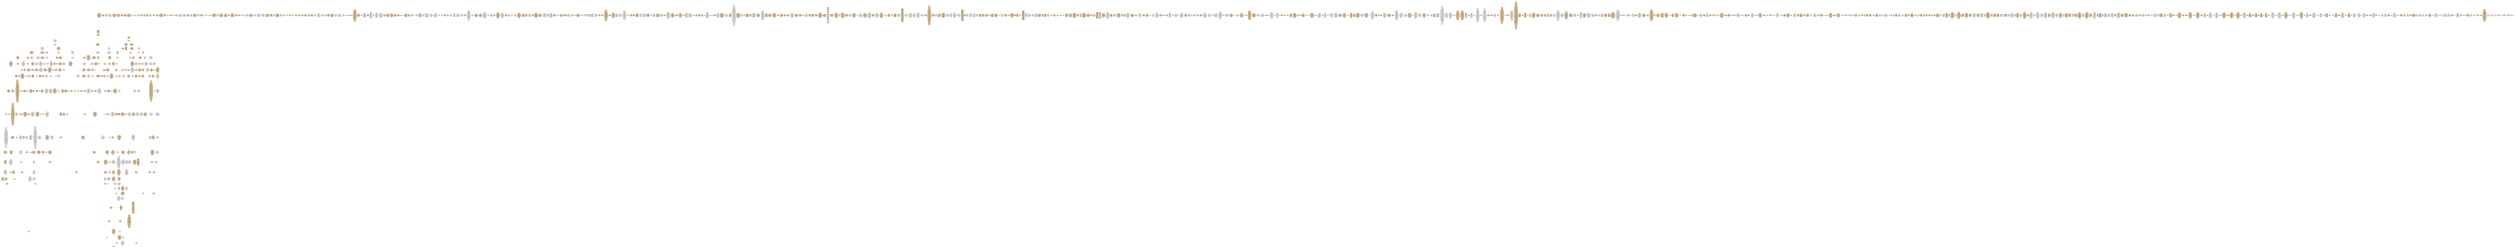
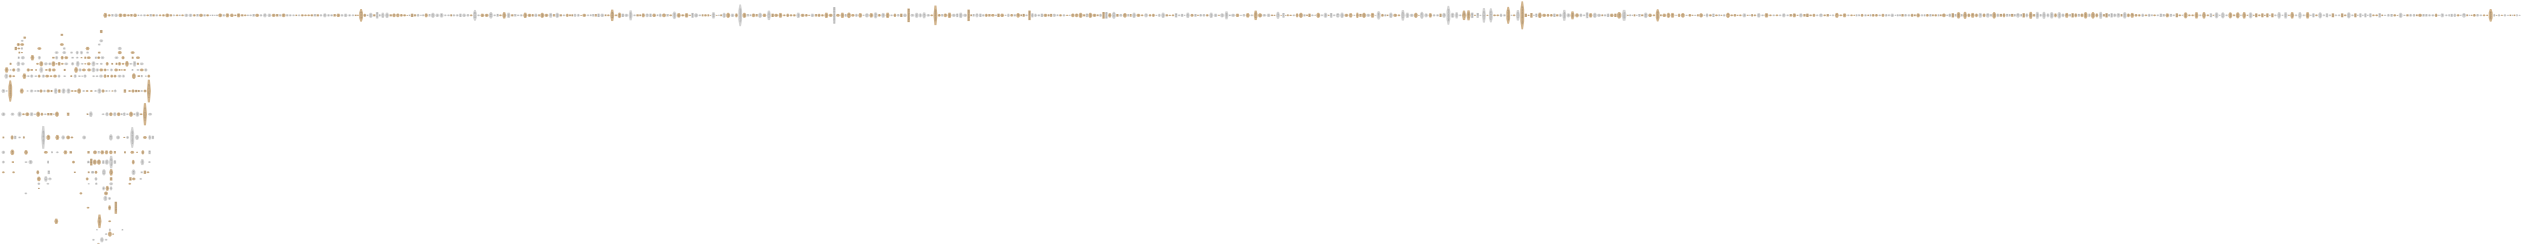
(154, 193) -> none
